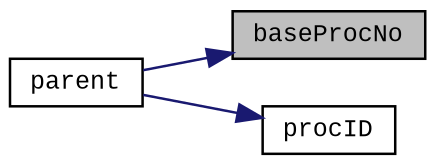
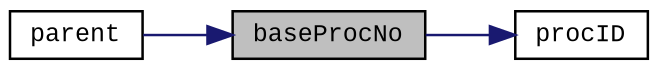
(190, 104) -> (458, 35)
